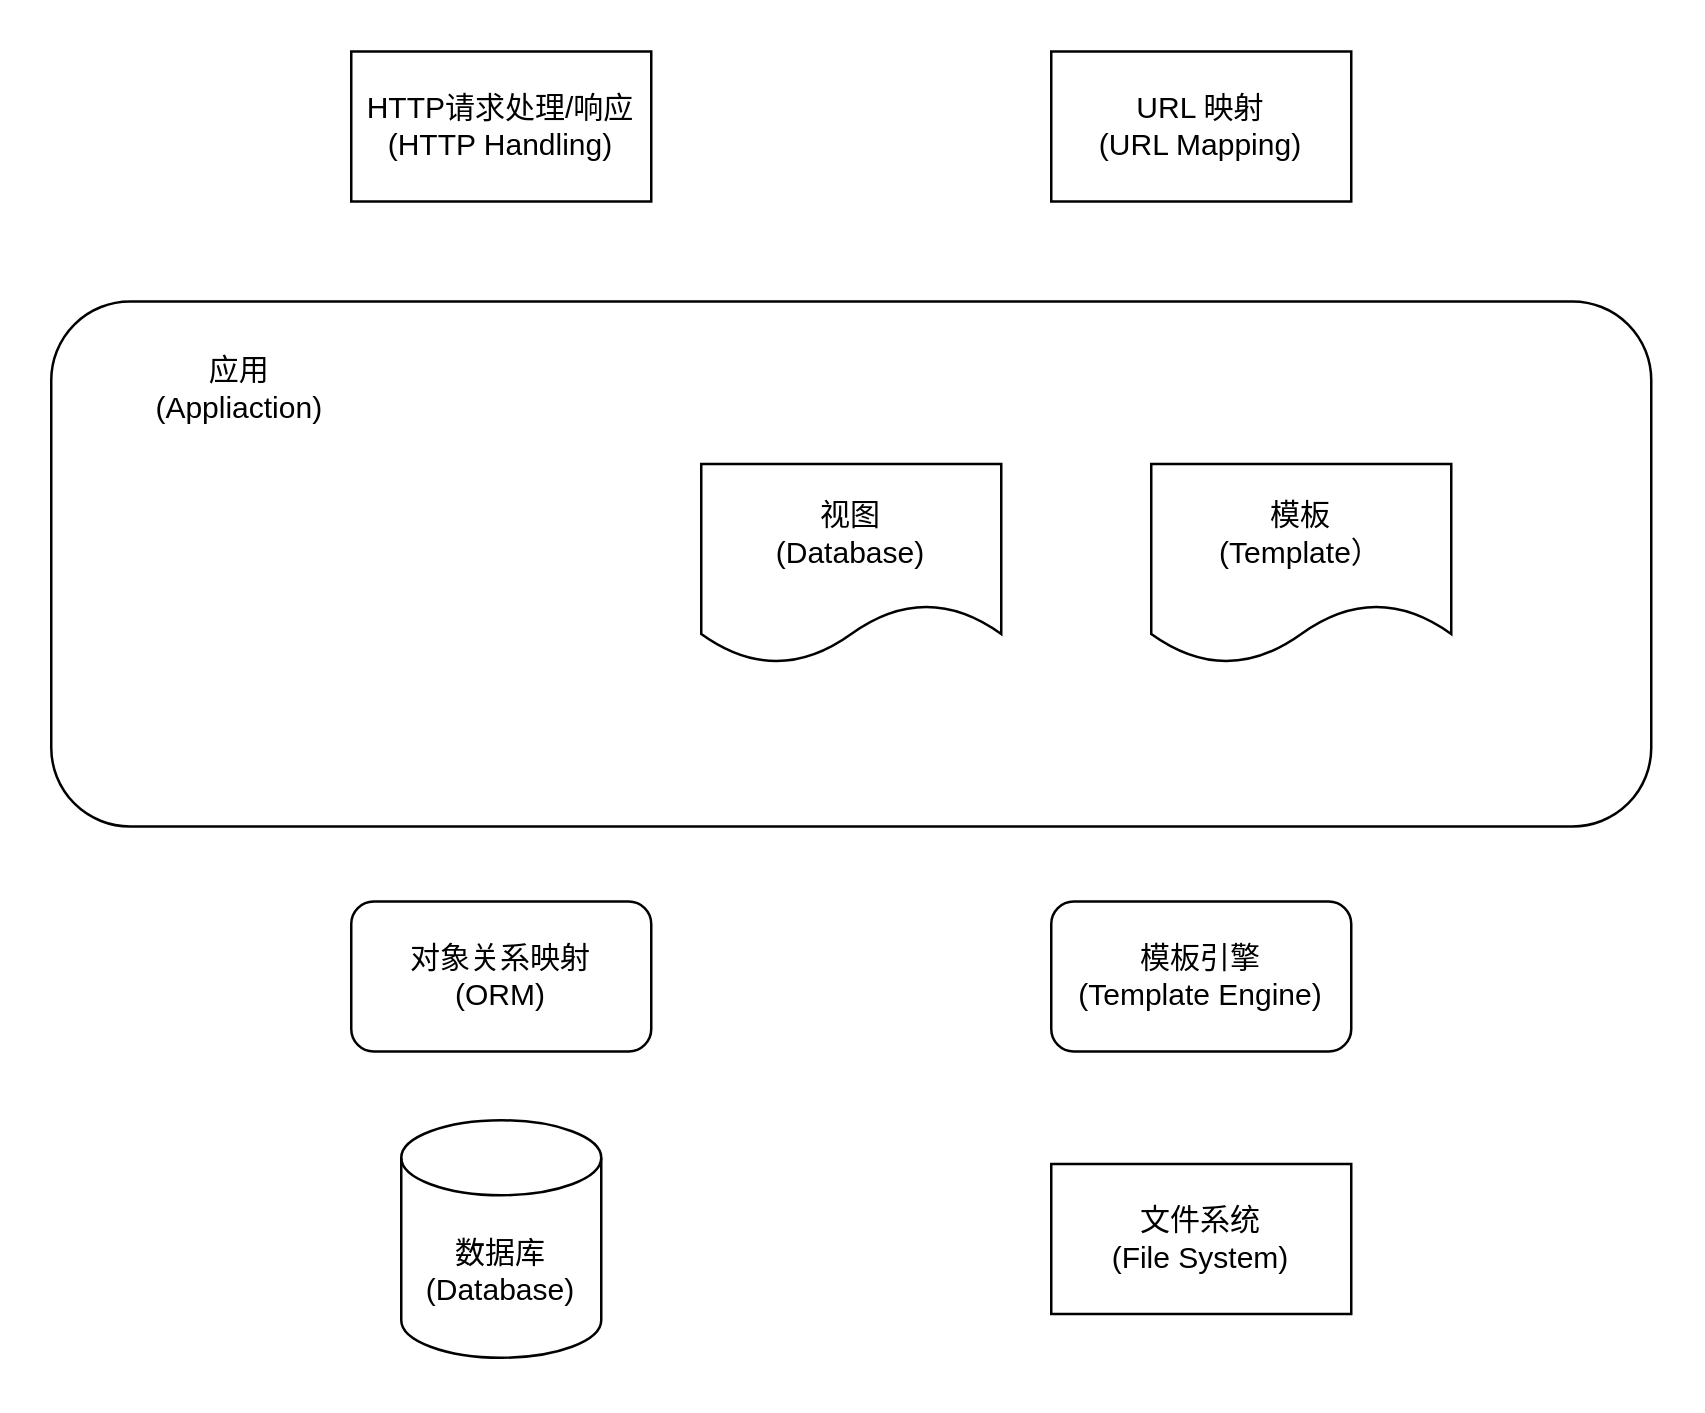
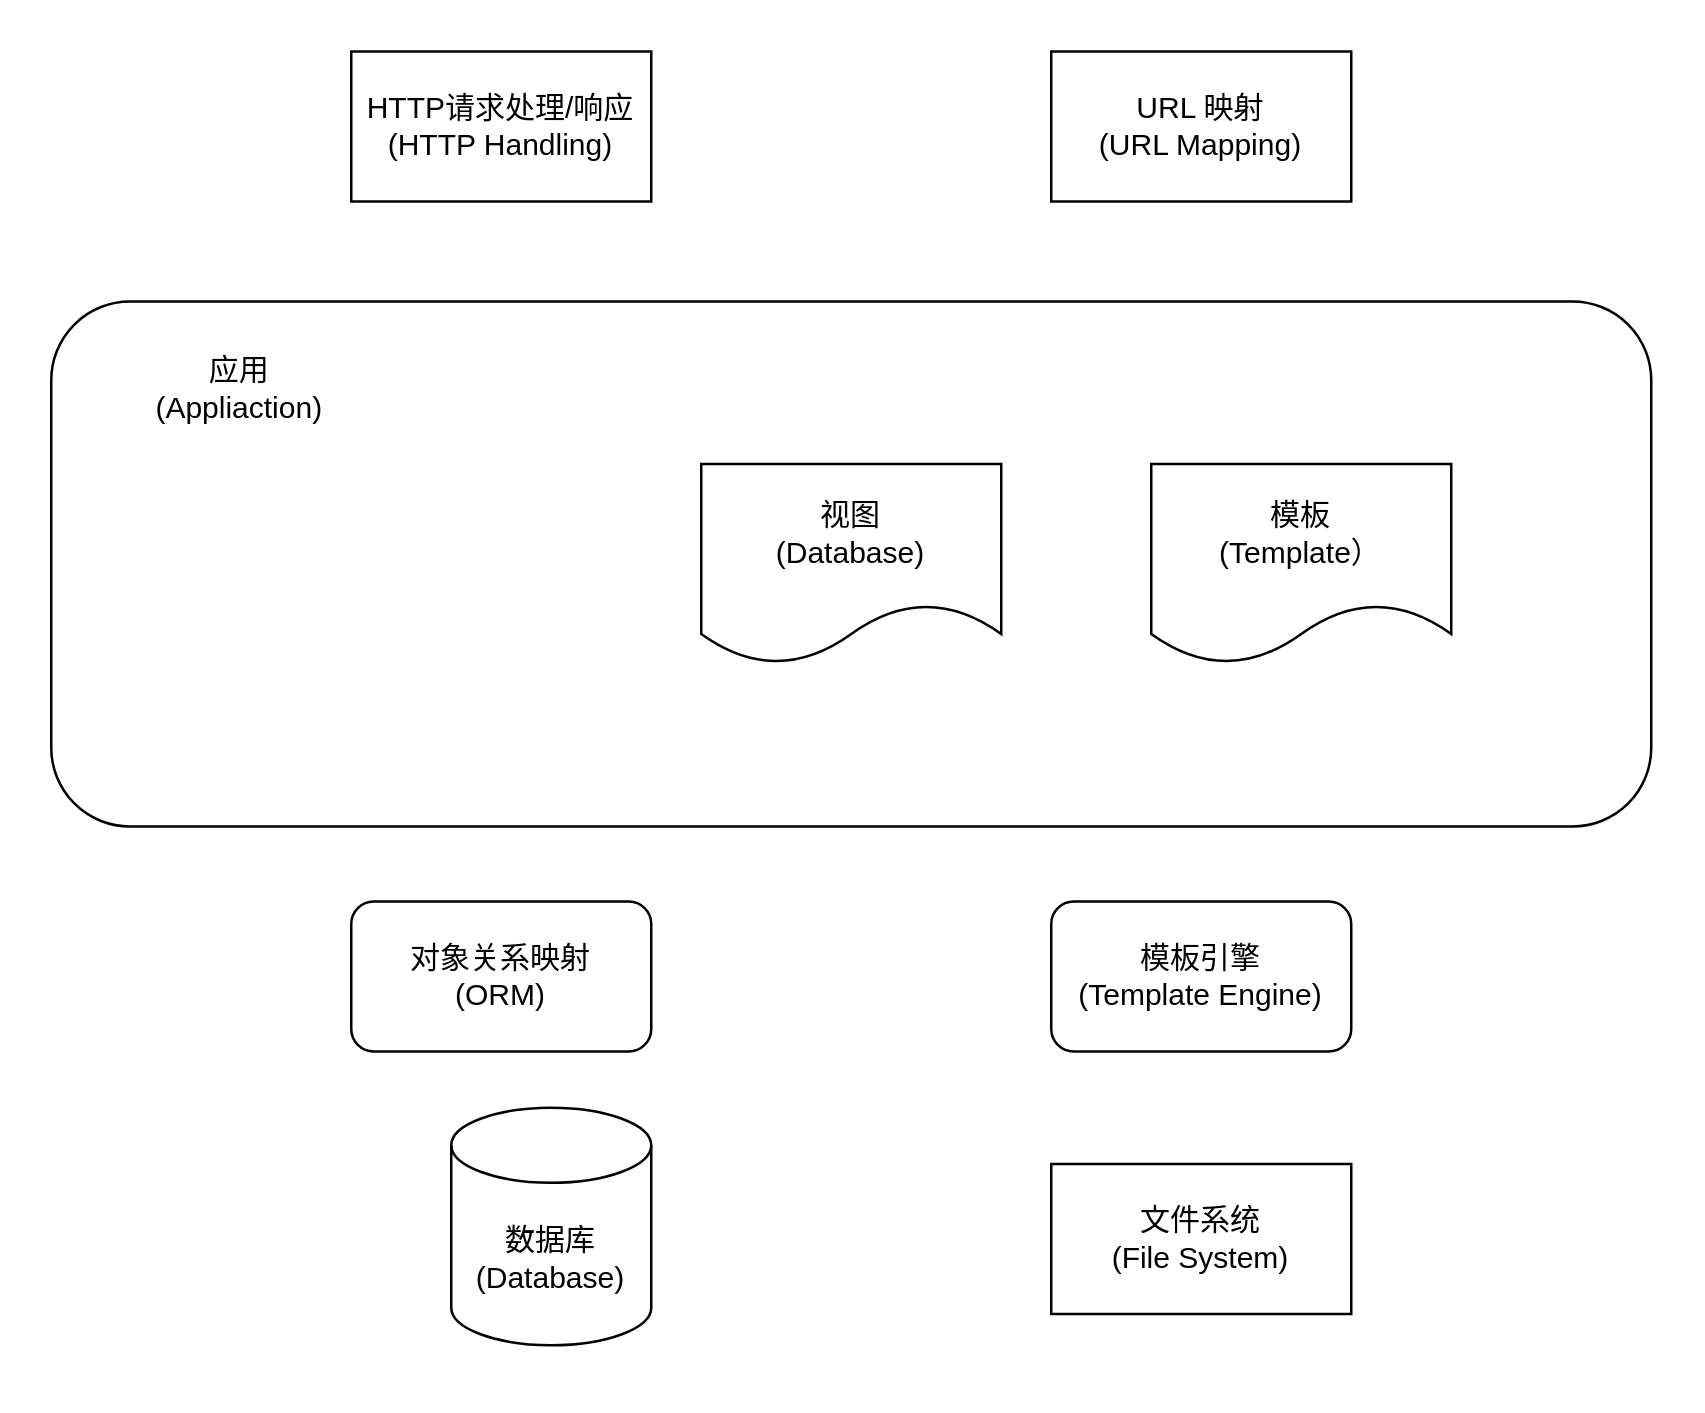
(501, 1239) -> (551, 1226)
